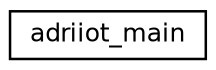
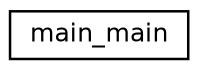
(108, 35) -> (99, 35)
